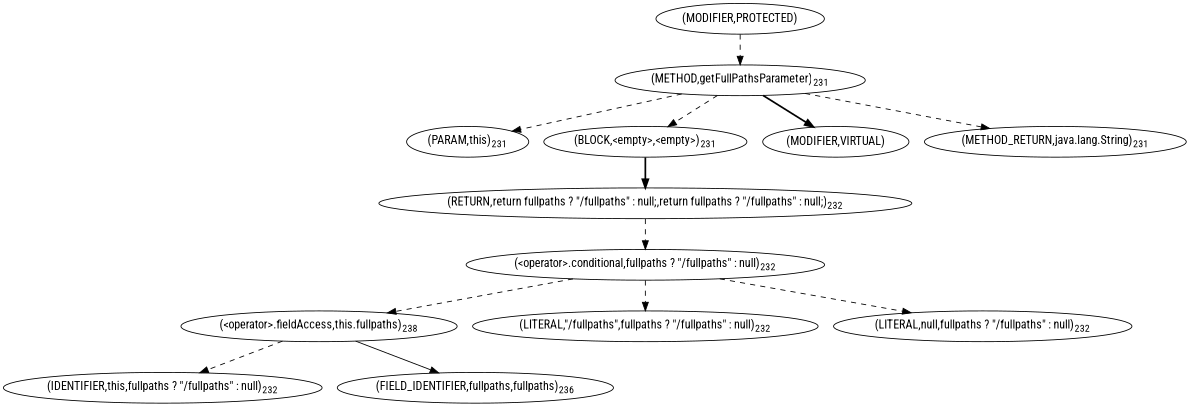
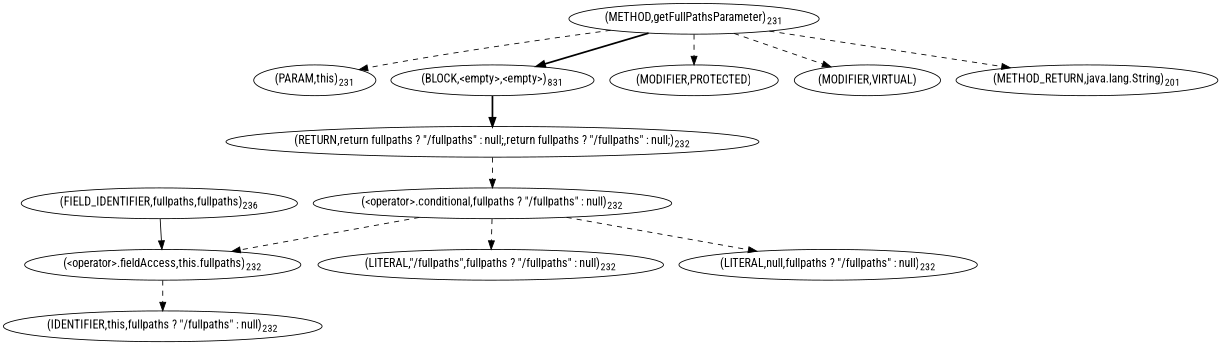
(740, 45) -> (694, 45)
(696, 109) -> (597, 49)
(785, 109) -> (778, 49)
(709, 141) -> (556, 79)
(1141, 141) -> (1173, 79)
(410, 325) -> (254, 264)
(393, 355) -> (161, 230)
